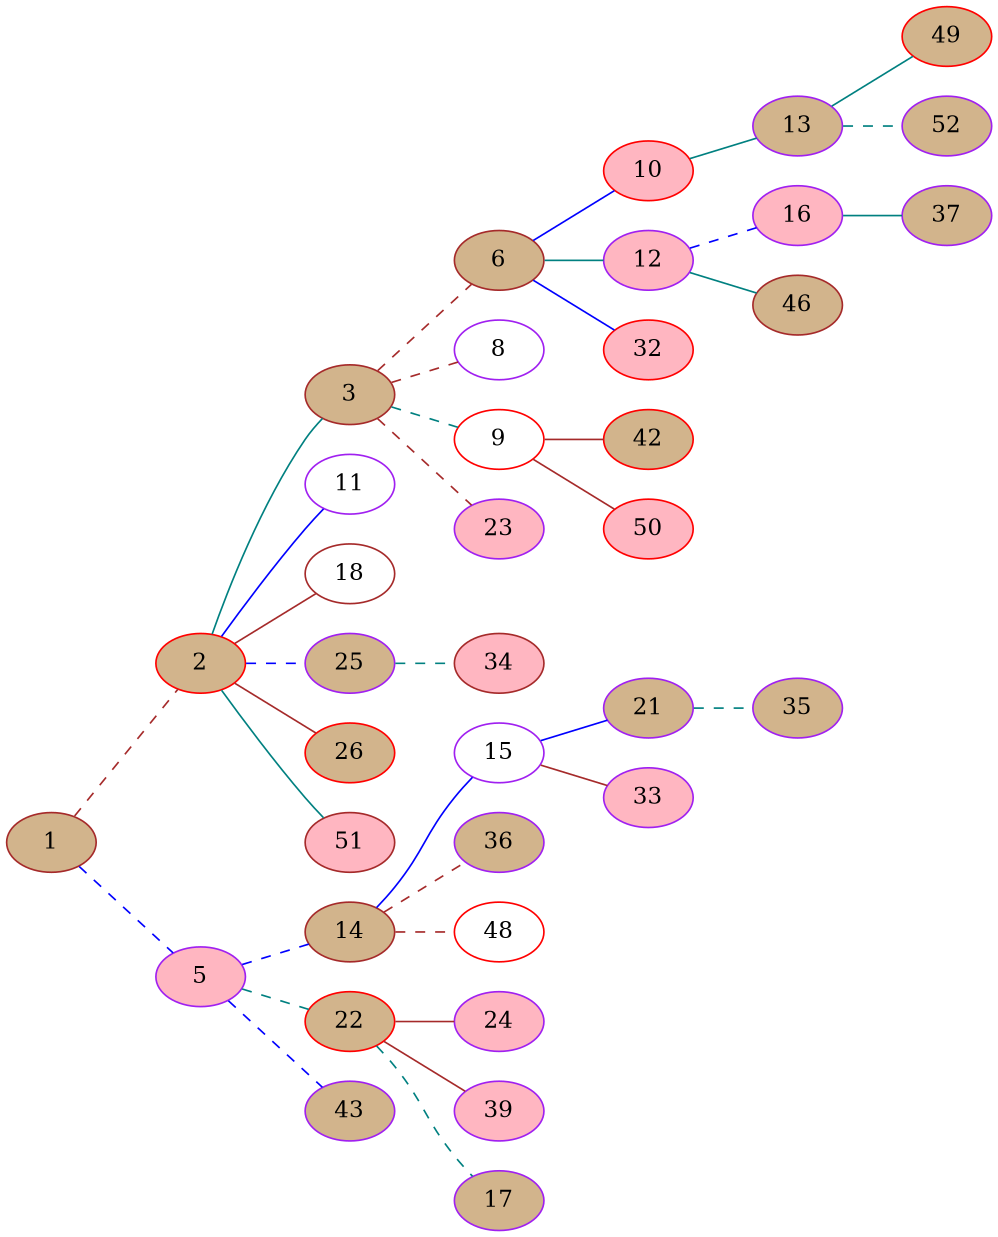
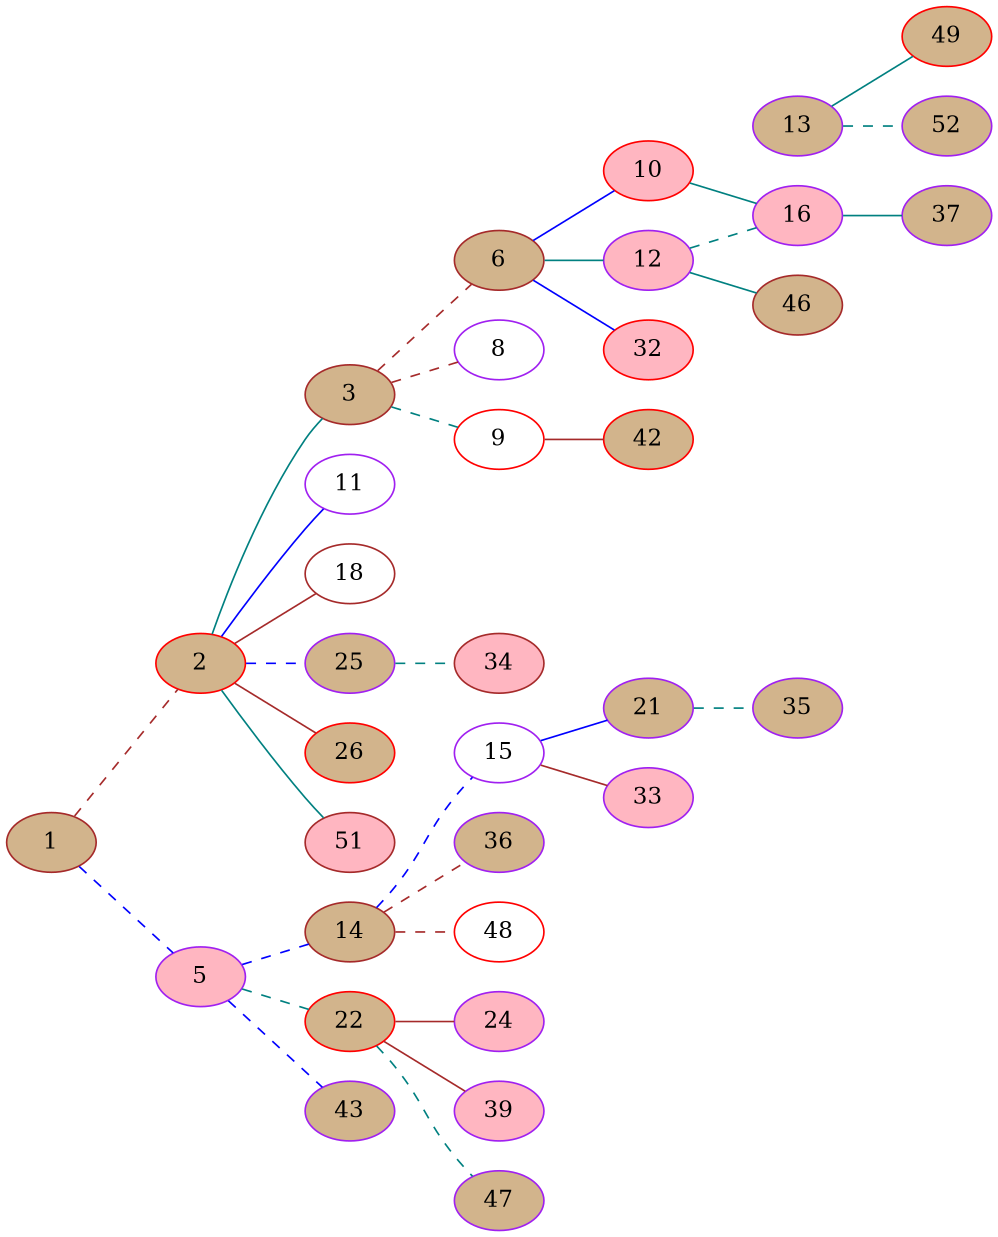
(723, 148) -> (723, 193)
(723, 238) -> (723, 238)
(499, 529) -> none
(648, 529) -> none
(425, 842) -> (425, 842)
(499, 1201) -> (499, 1201)
